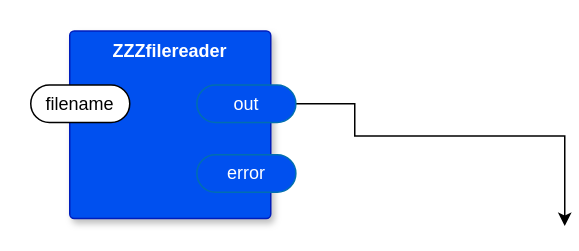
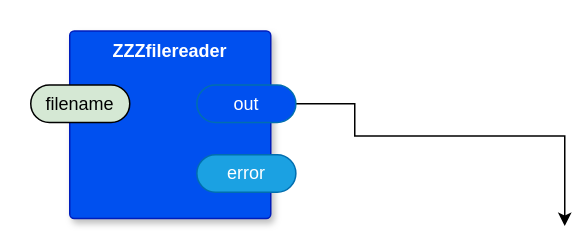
(80, 104) -> (80, 104)
(246, 173) -> (246, 173)
